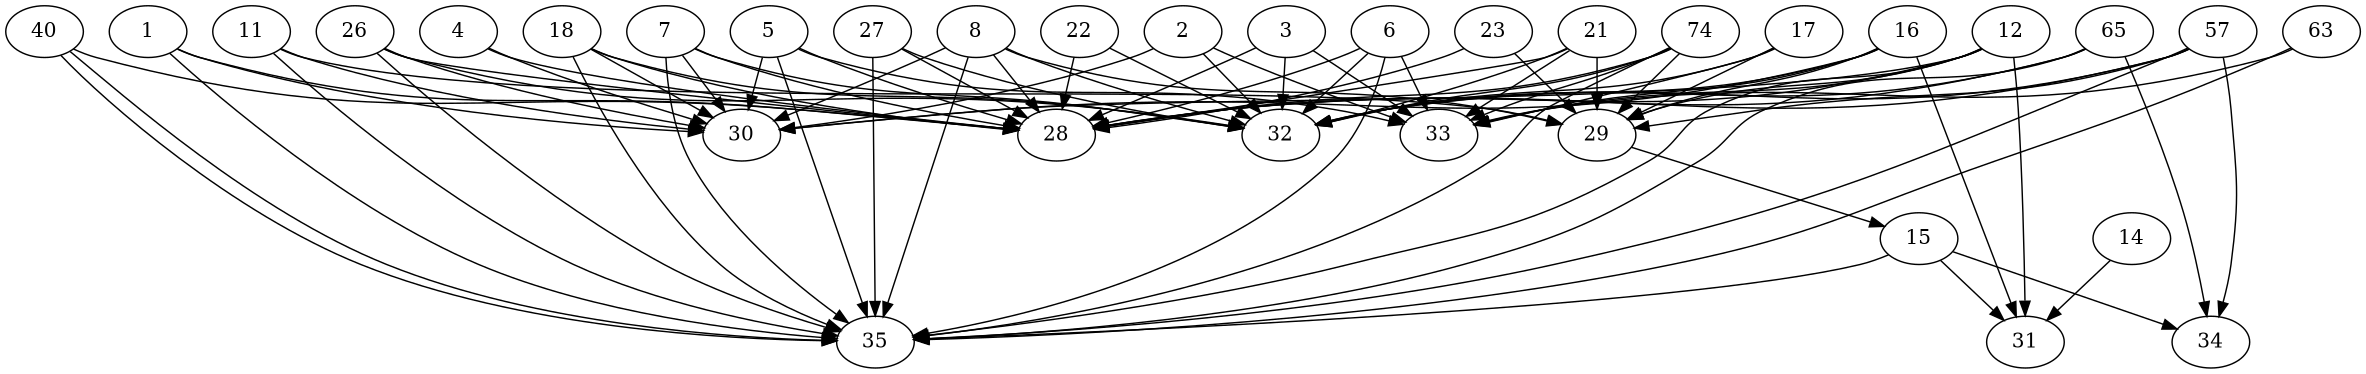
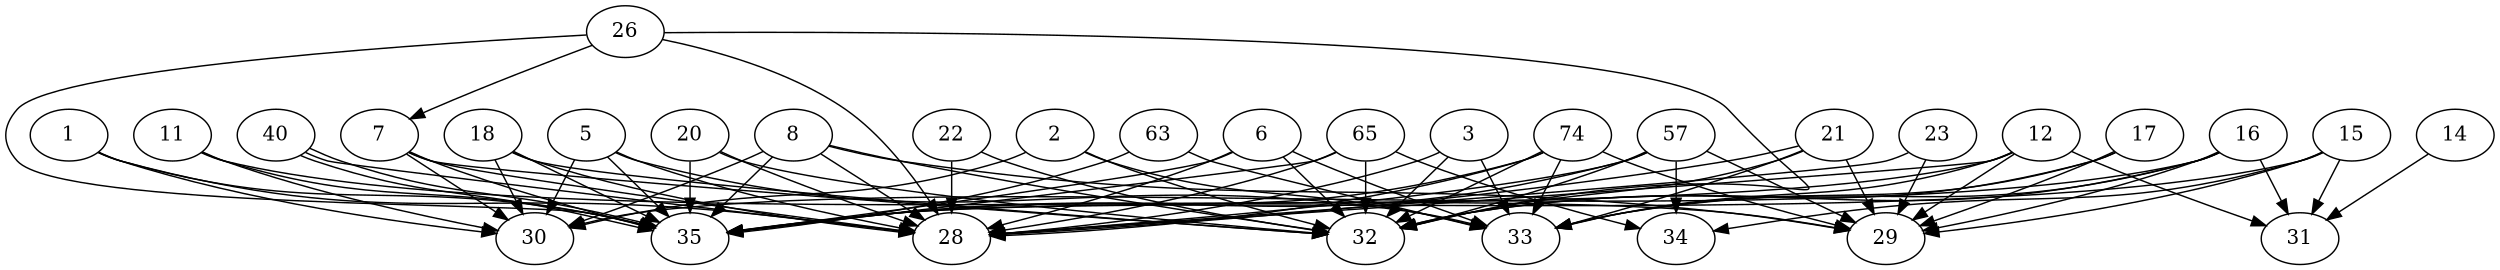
(459, 32) -> none
(873, 32) -> (690, 135)
(1390, 99) -> none
(613, 111) -> (507, 78)
(1751, 185) -> (2133, 202)
